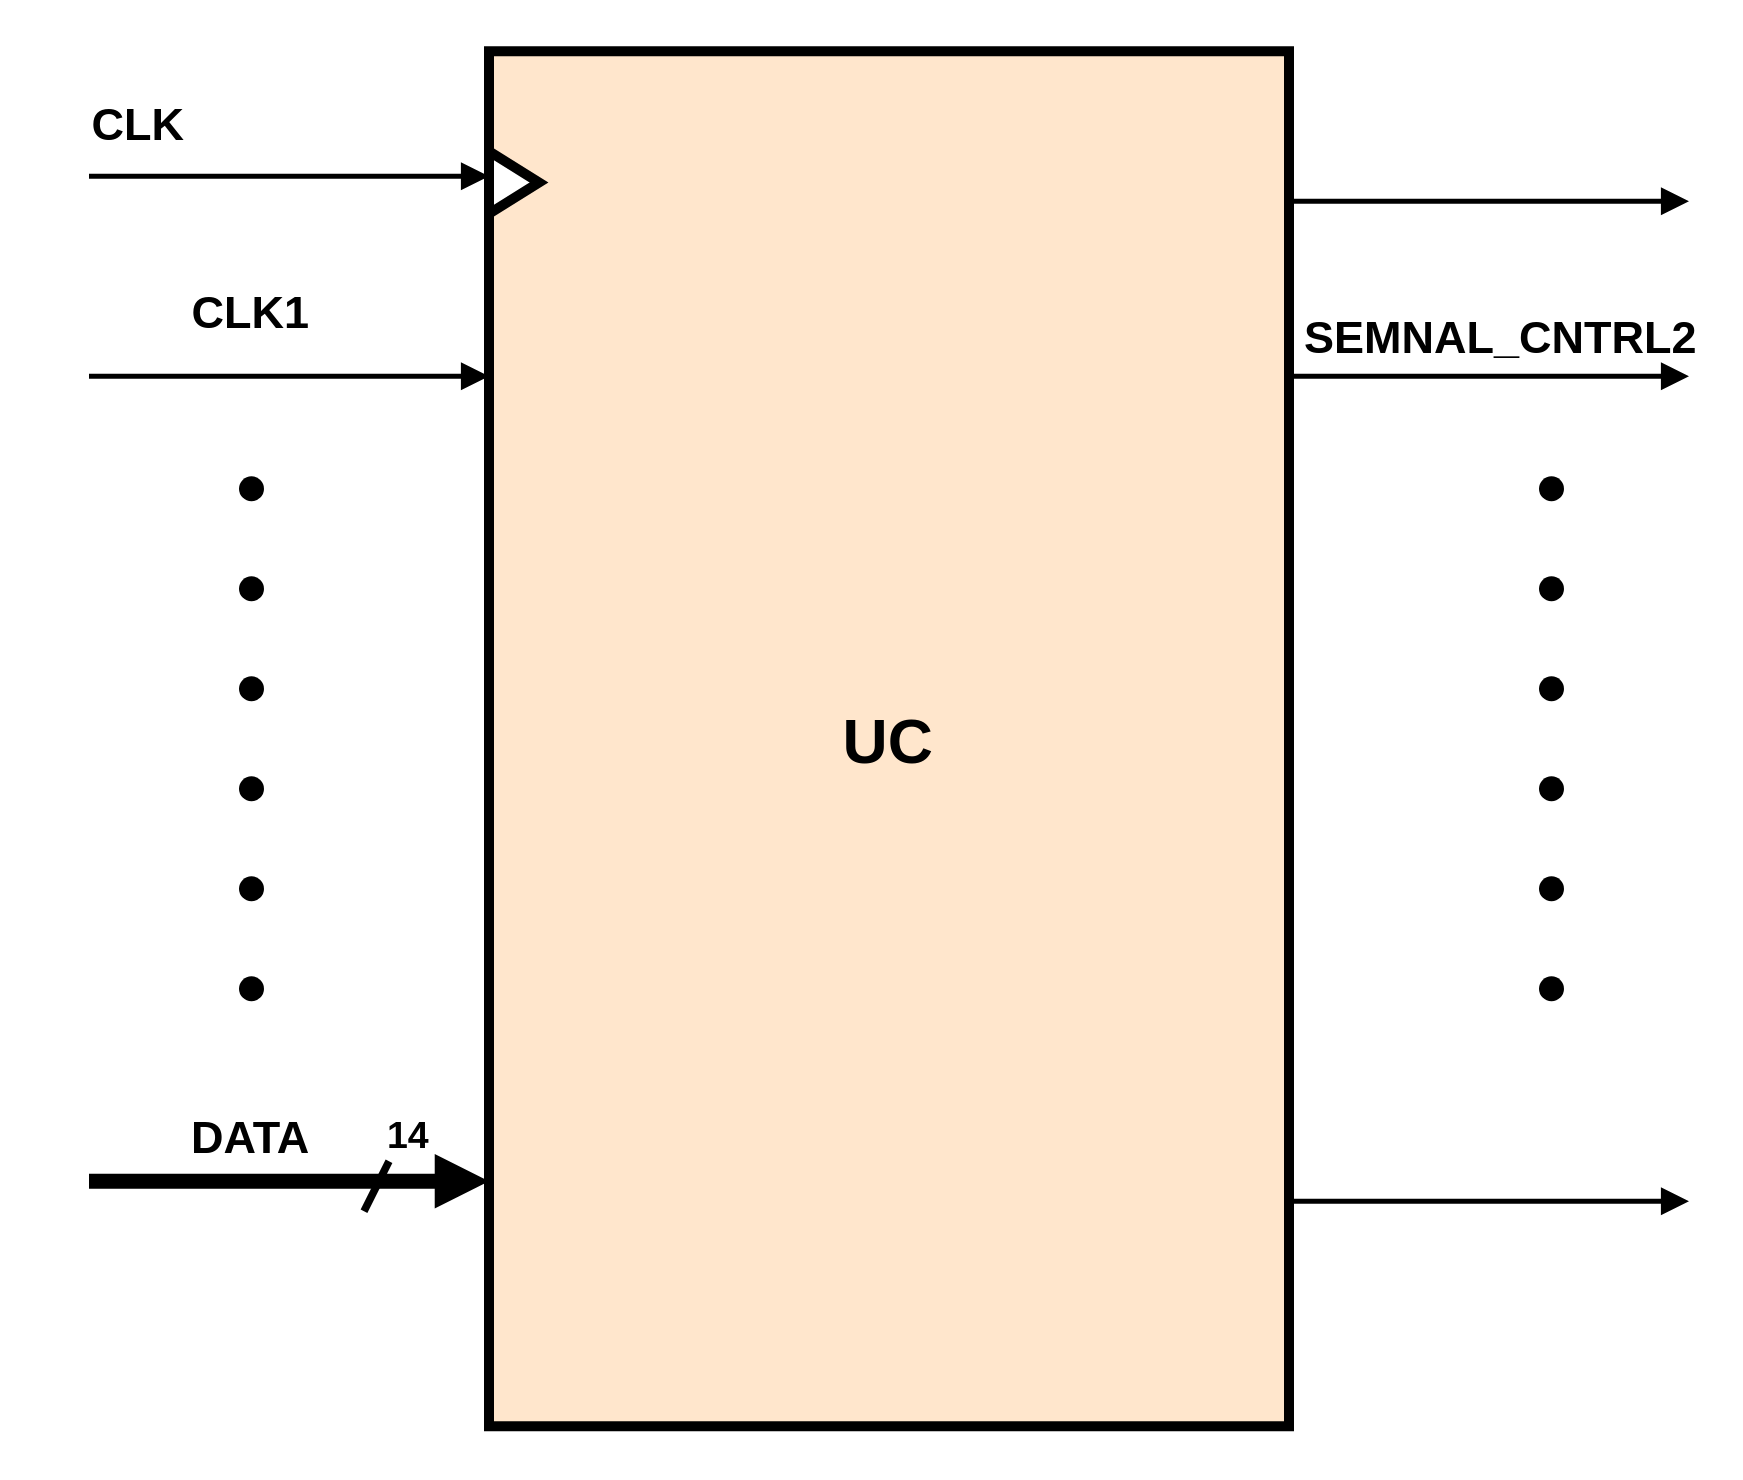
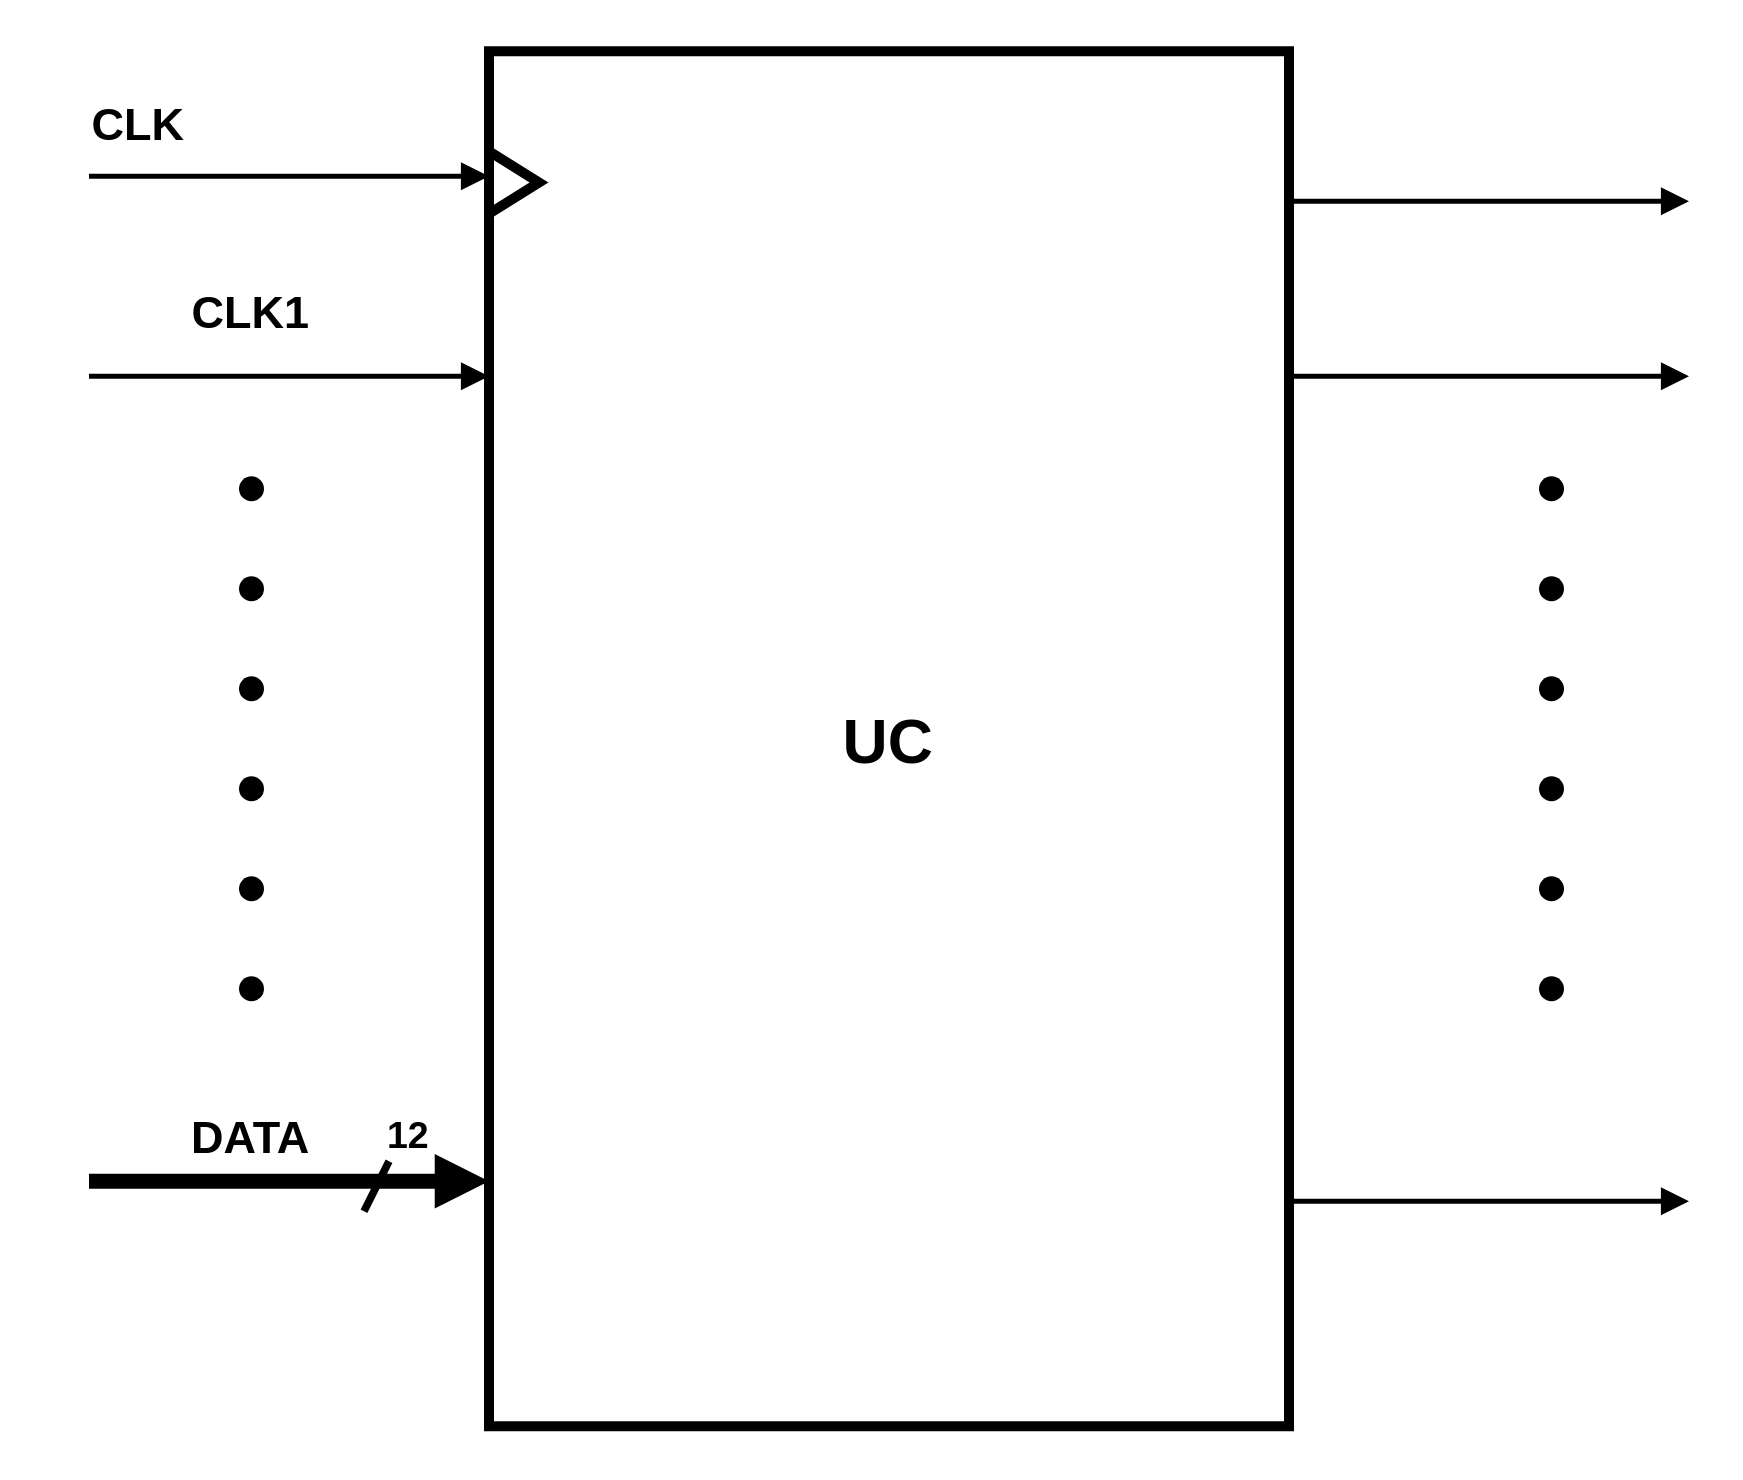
(1501, 339) -> none
(889, 739) -> (889, 739)
(409, 1129) -> (409, 1129)
